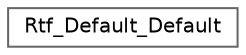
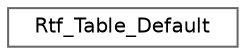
(123, 27) -> (123, 27)
